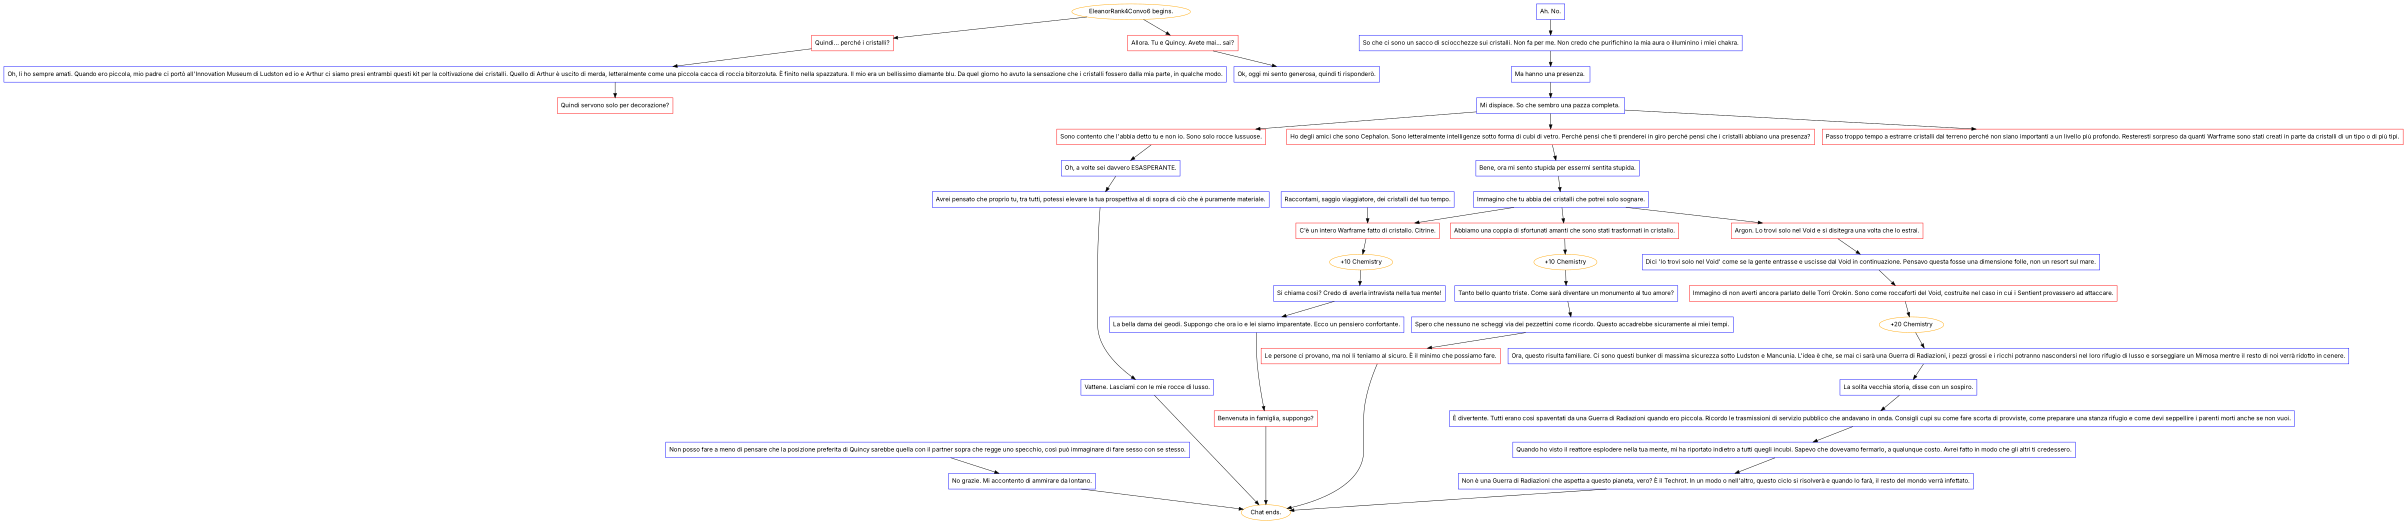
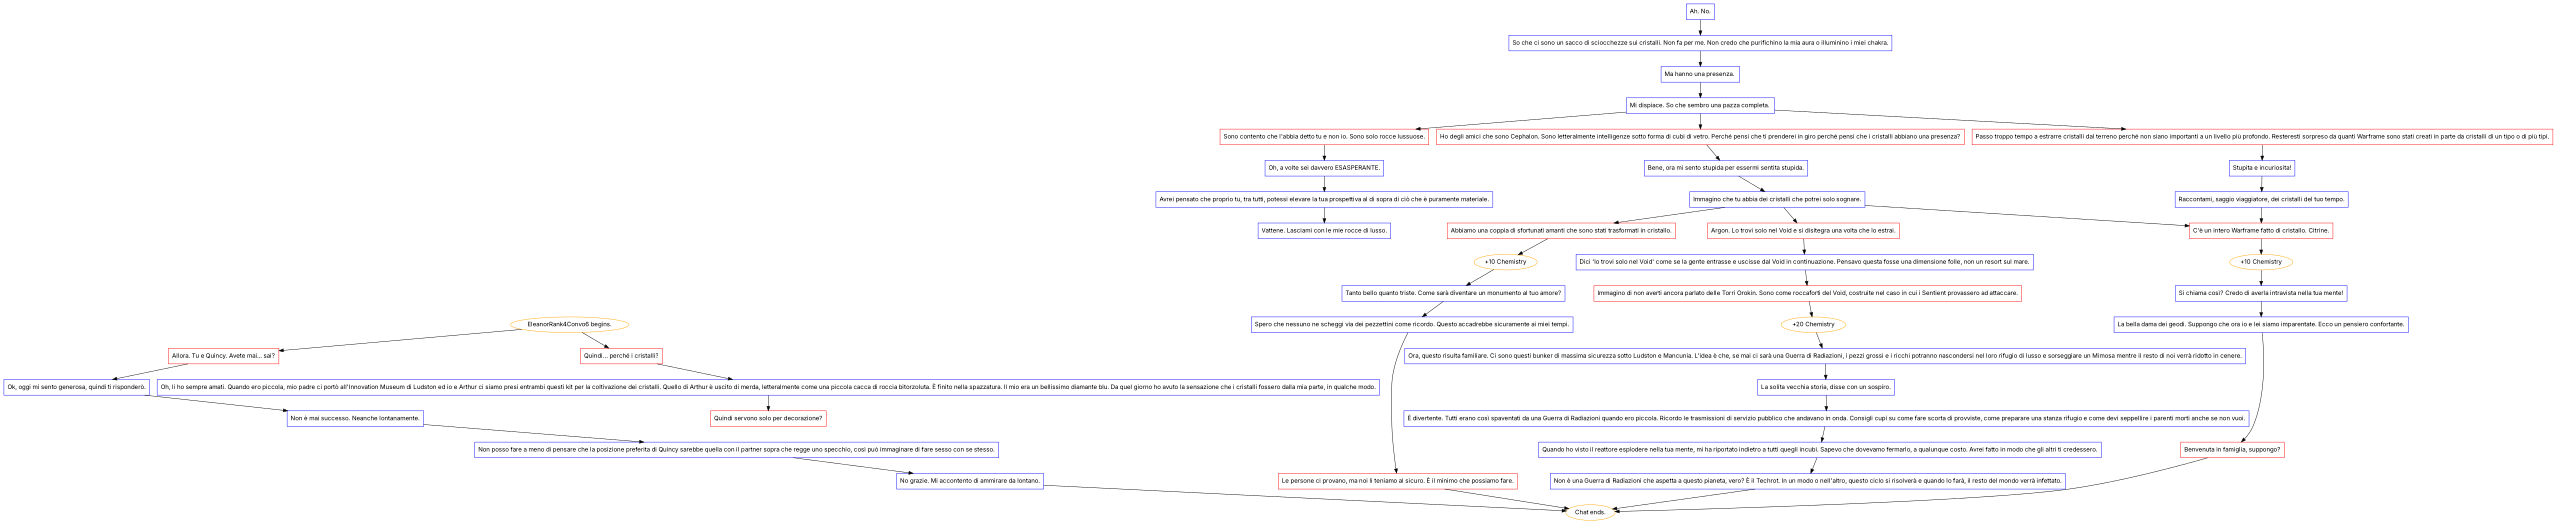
none -> (2262, 168)
none -> (355, 419)
(1205, 448) -> none
